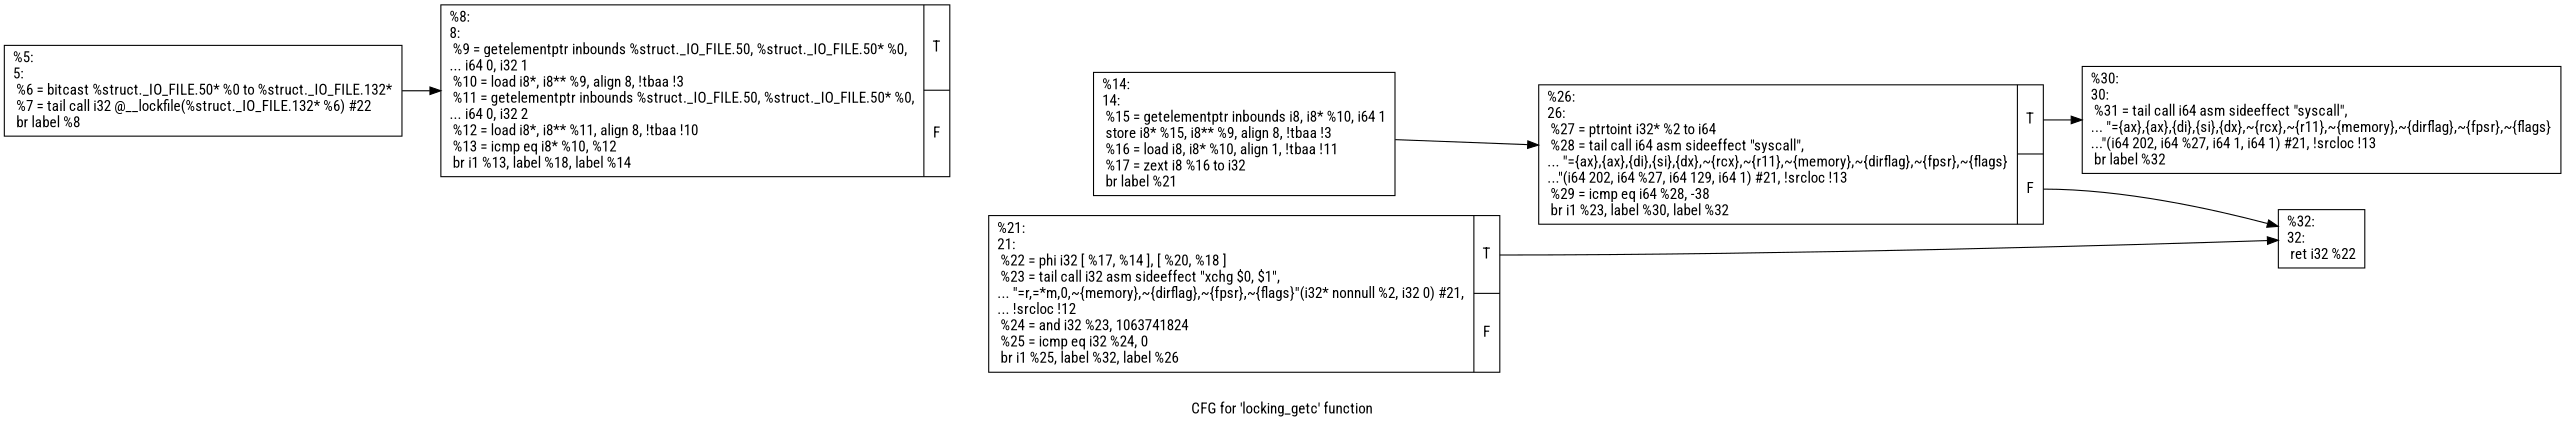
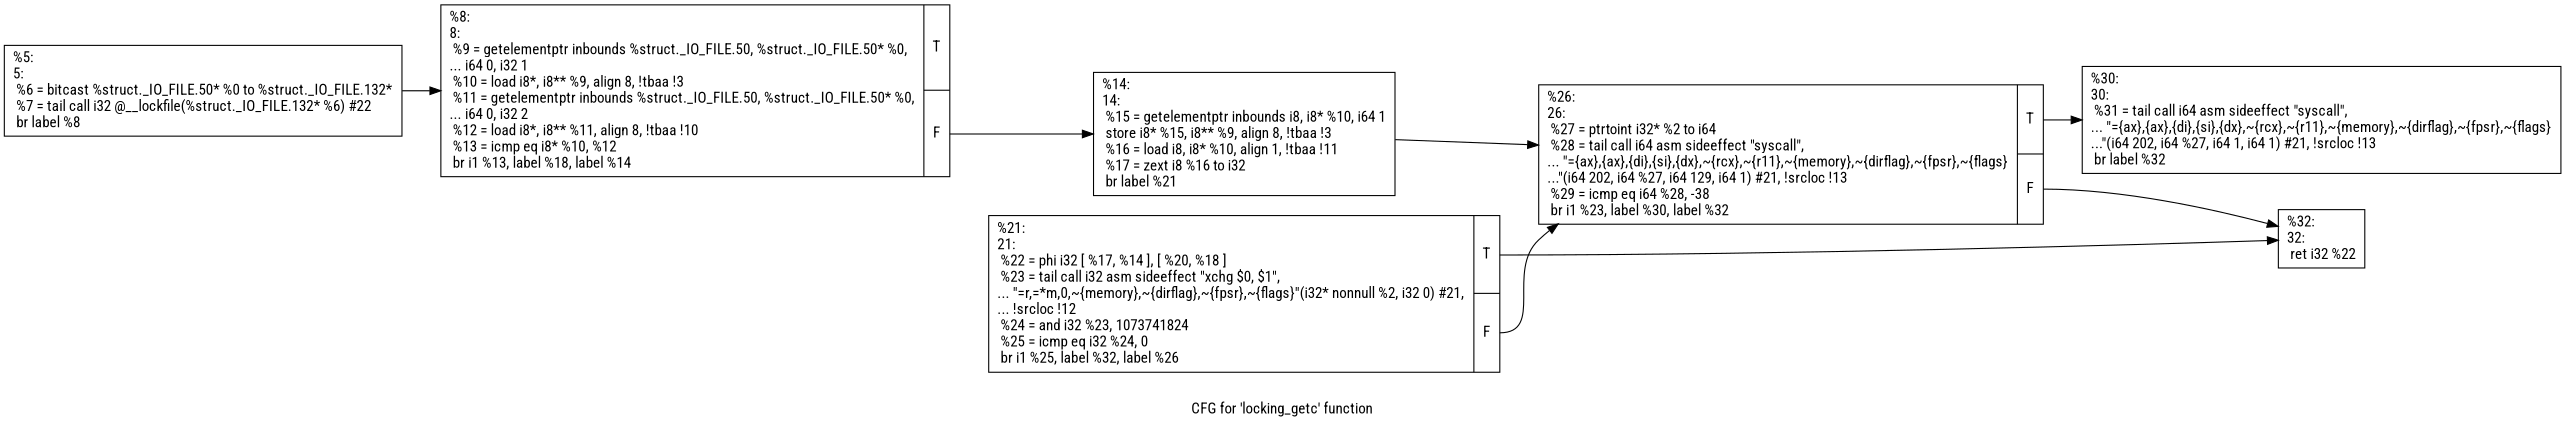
none -> (1016, 134)
none -> (1524, 284)
(1094, 326) -> (1094, 326)
